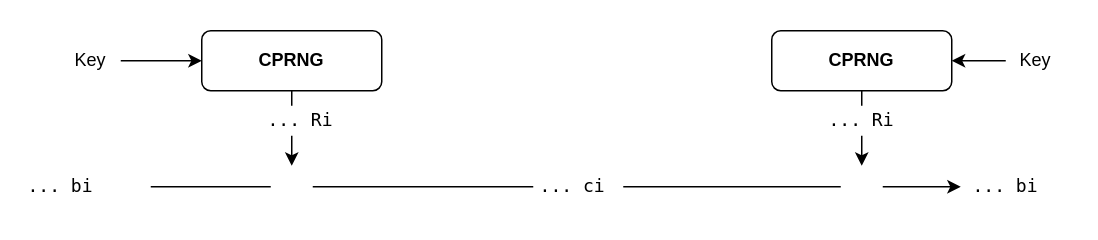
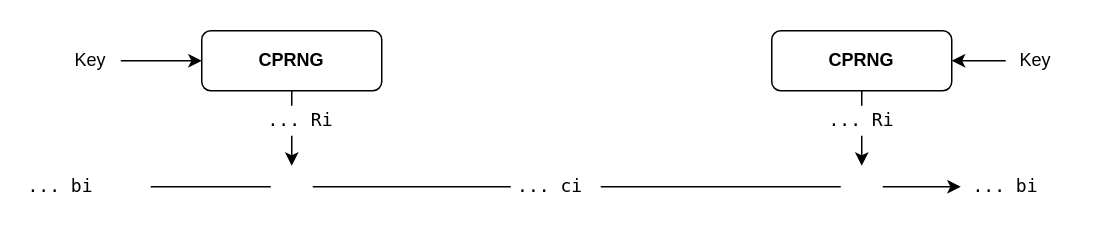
(578, 187) -> (556, 187)
